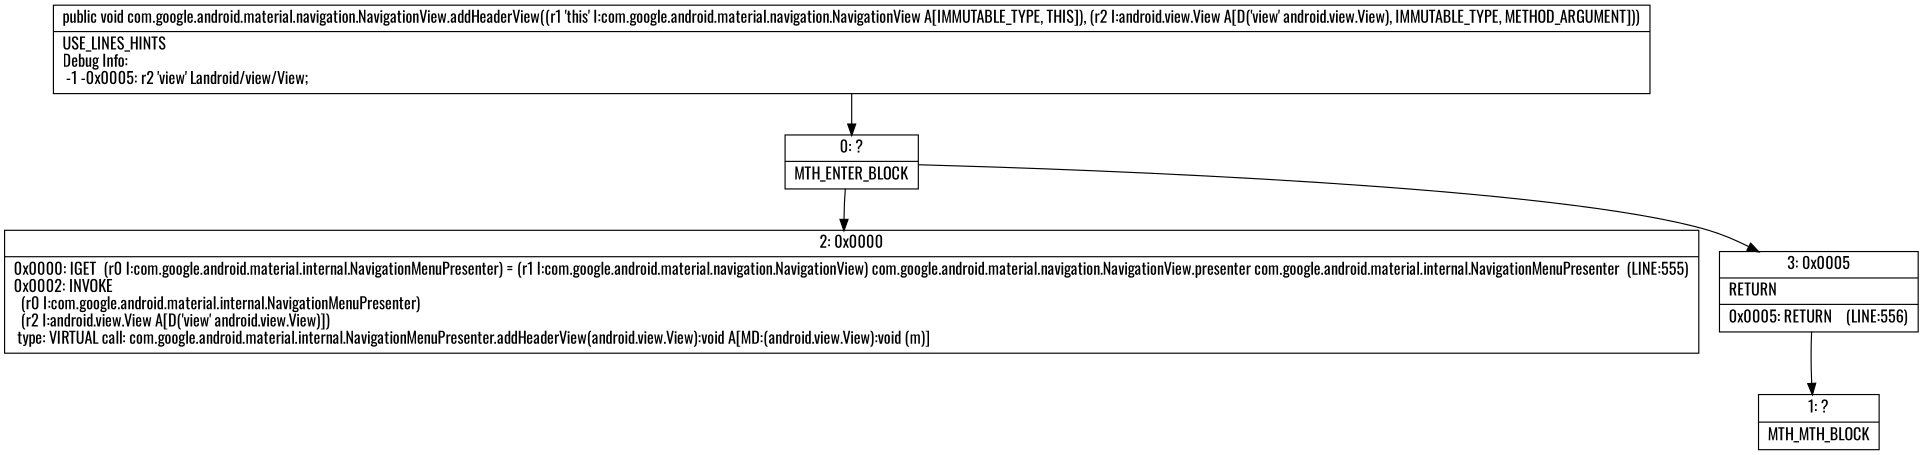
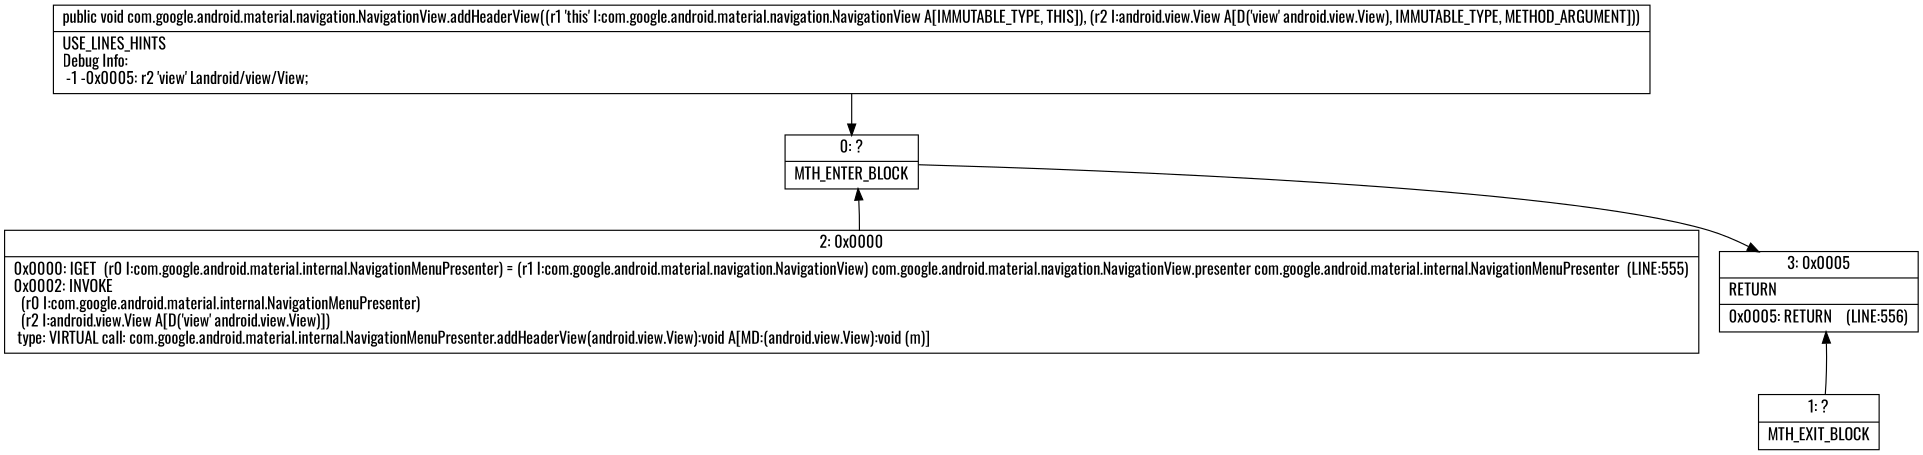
(844, 204) -> (859, 216)
(1811, 357) -> (1826, 369)
(1819, 435) -> (1819, 435)
